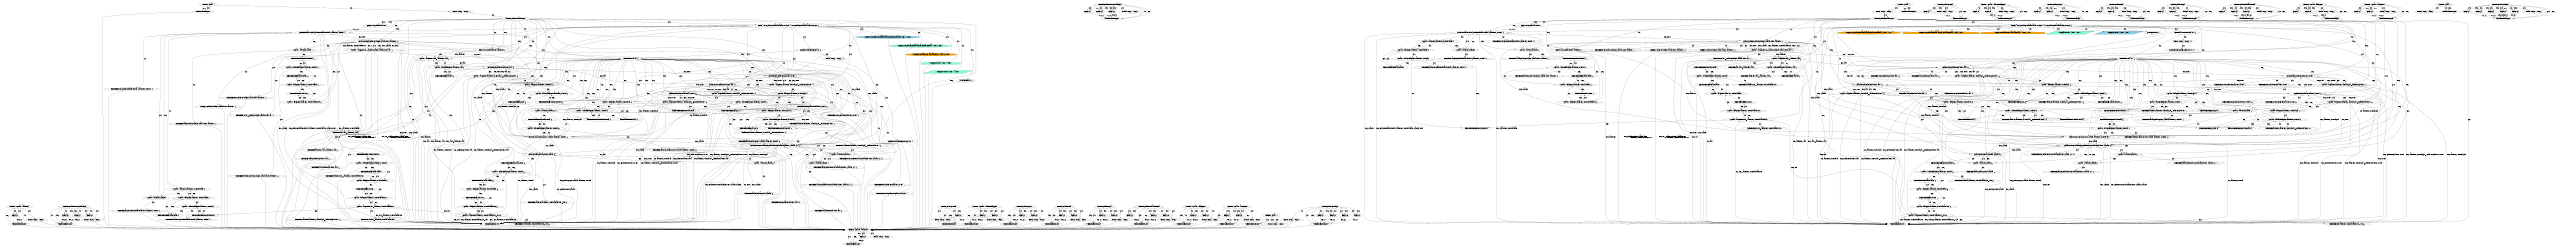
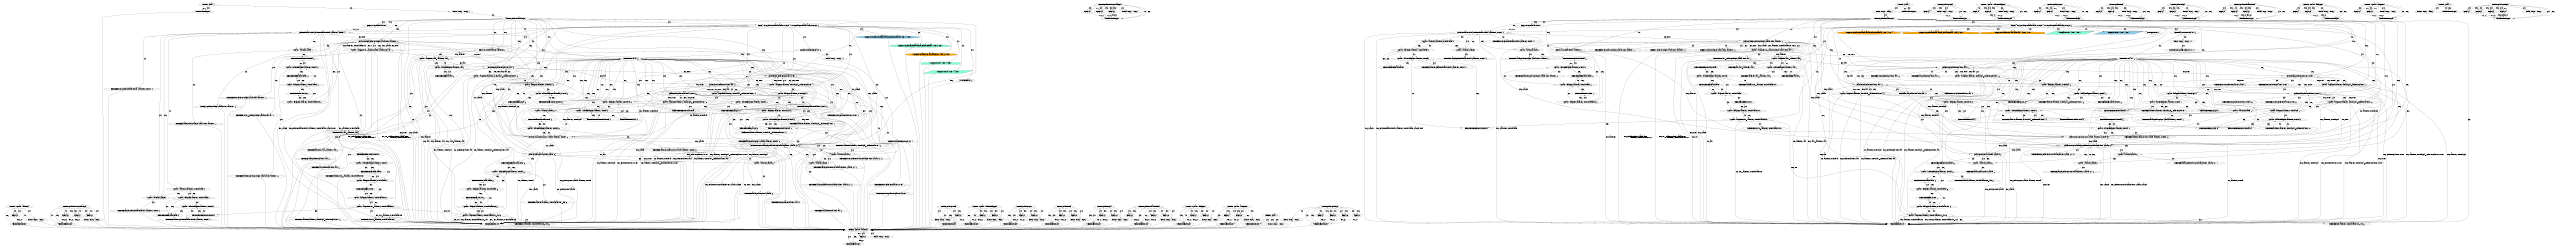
(2515, 12) -> none
